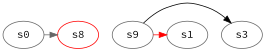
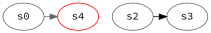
(78, 35) -> (78, 17)
(133, 35) -> (133, 17)
(187, 35) -> none
